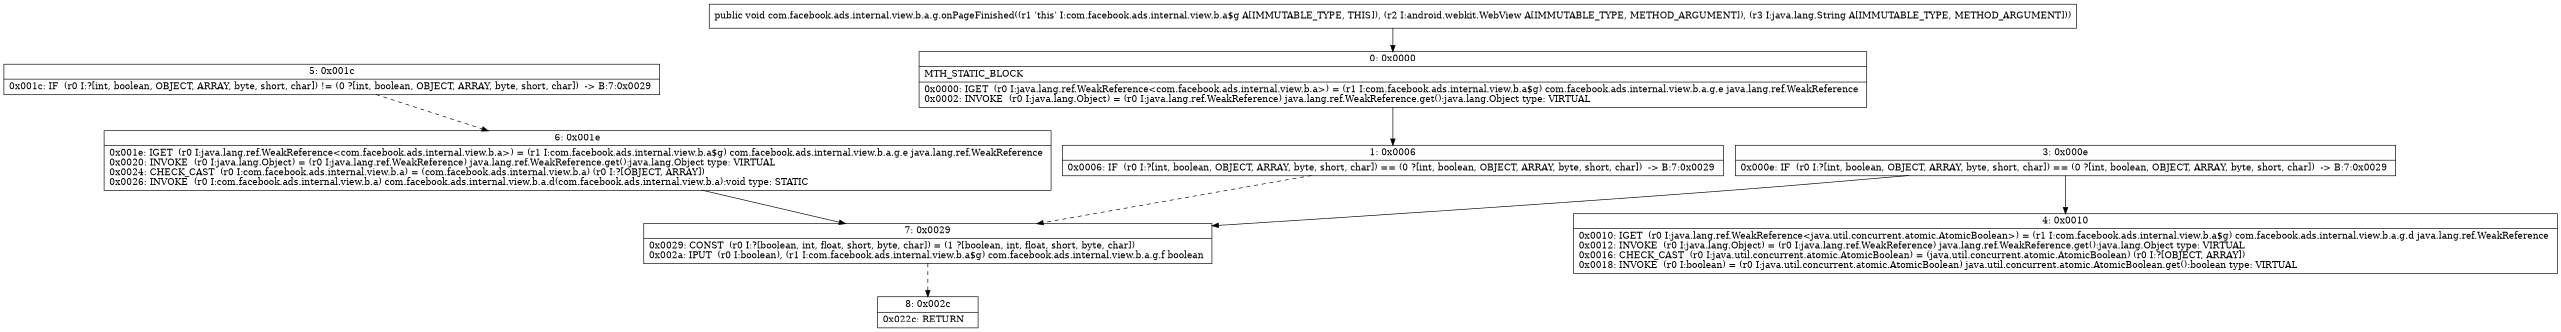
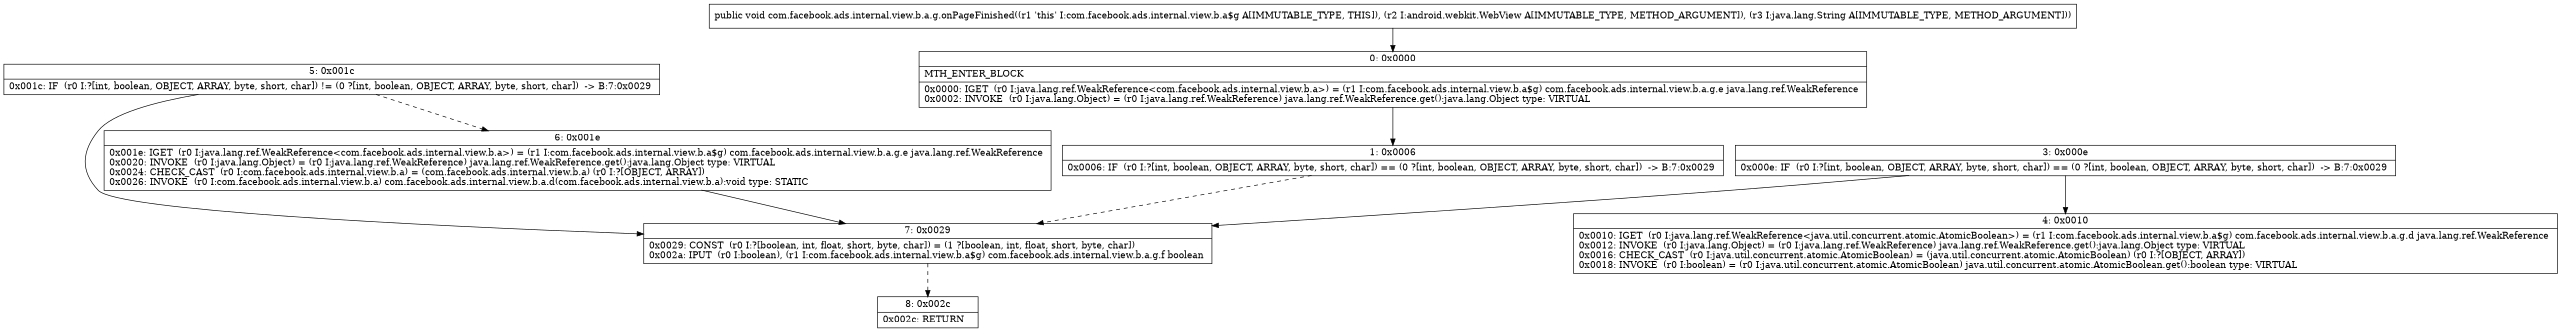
(974, 74) -> (974, 74)
none -> (279, 216)
(928, 320) -> (928, 320)
